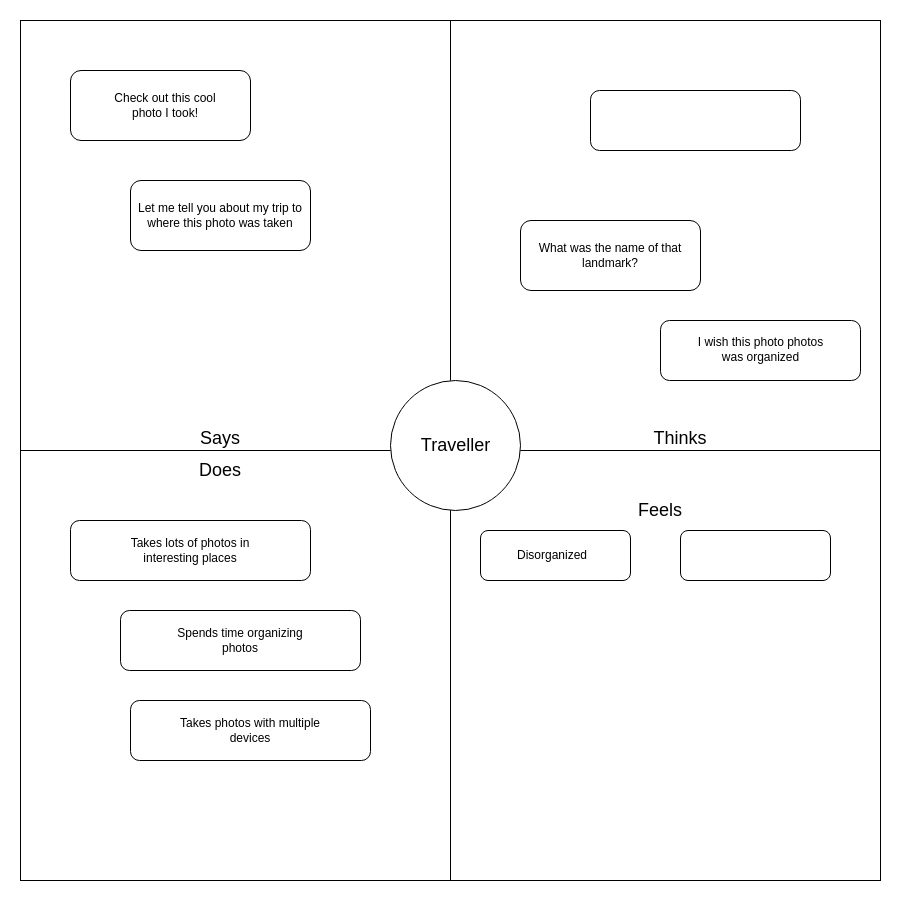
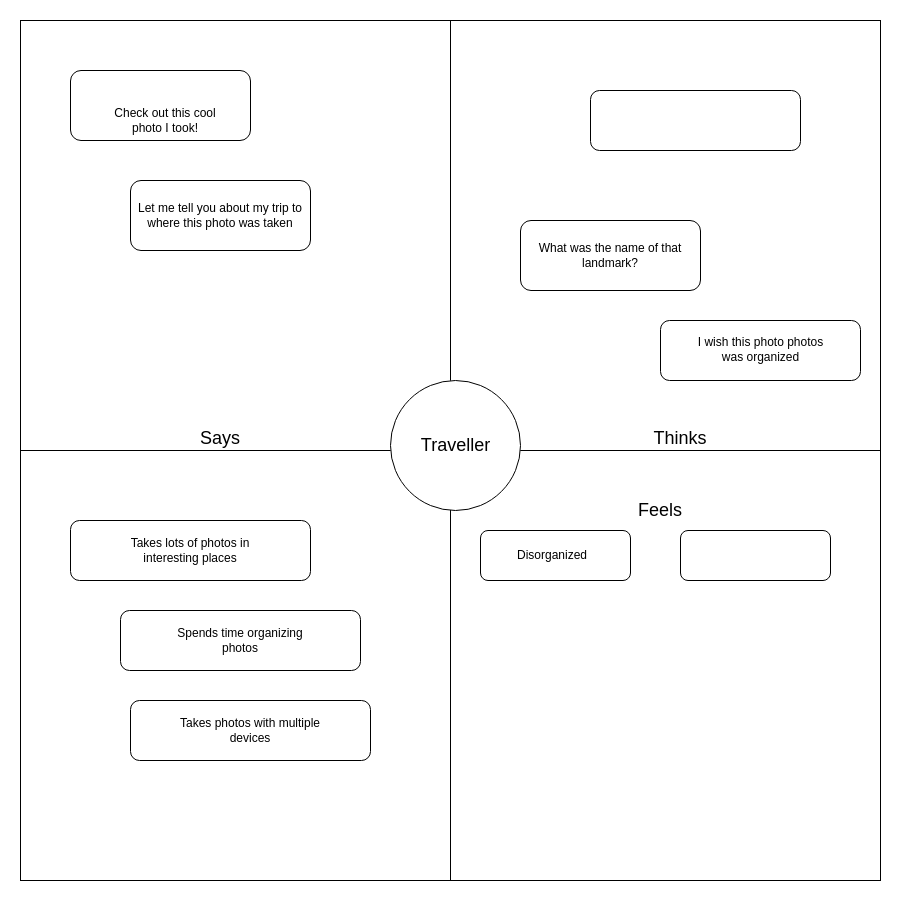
(166, 105) -> (166, 120)
(221, 471) -> none
